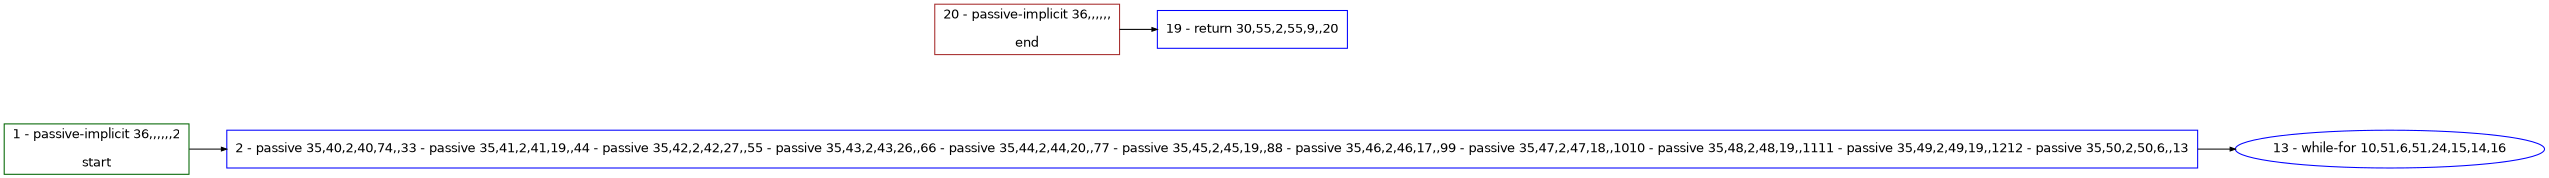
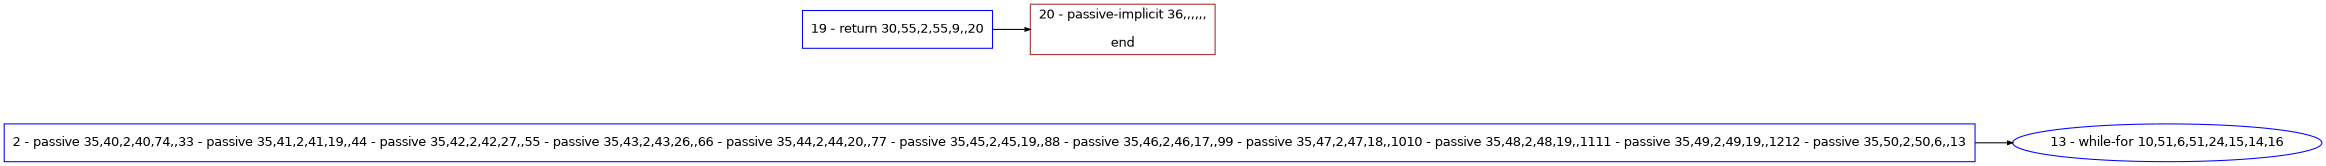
(1136, 29) -> (1009, 29)
(97, 149) -> none
